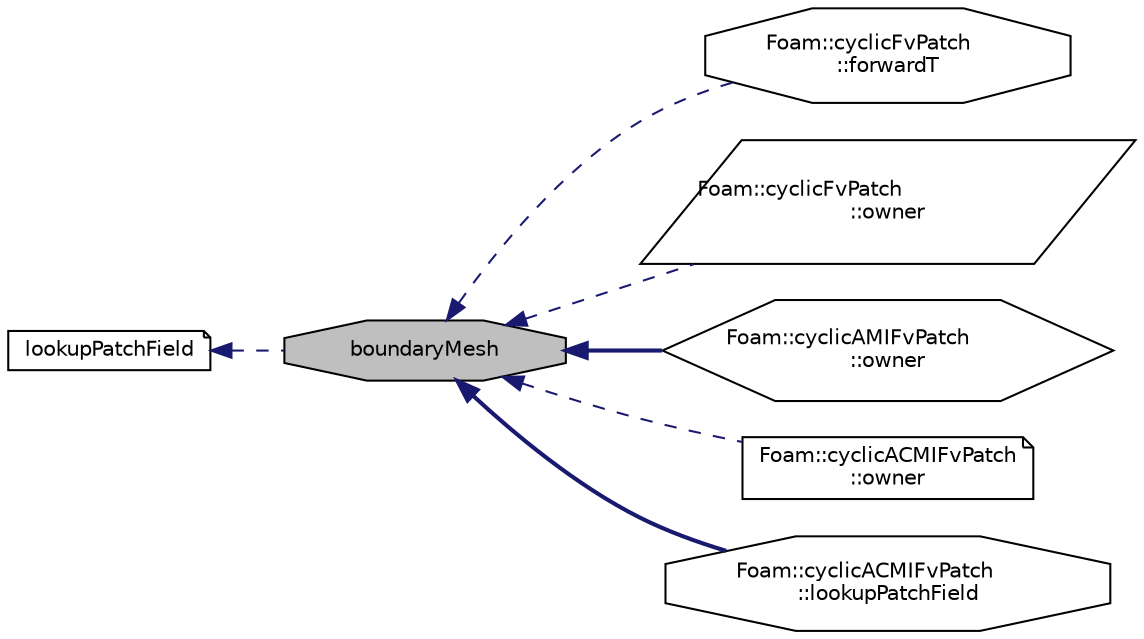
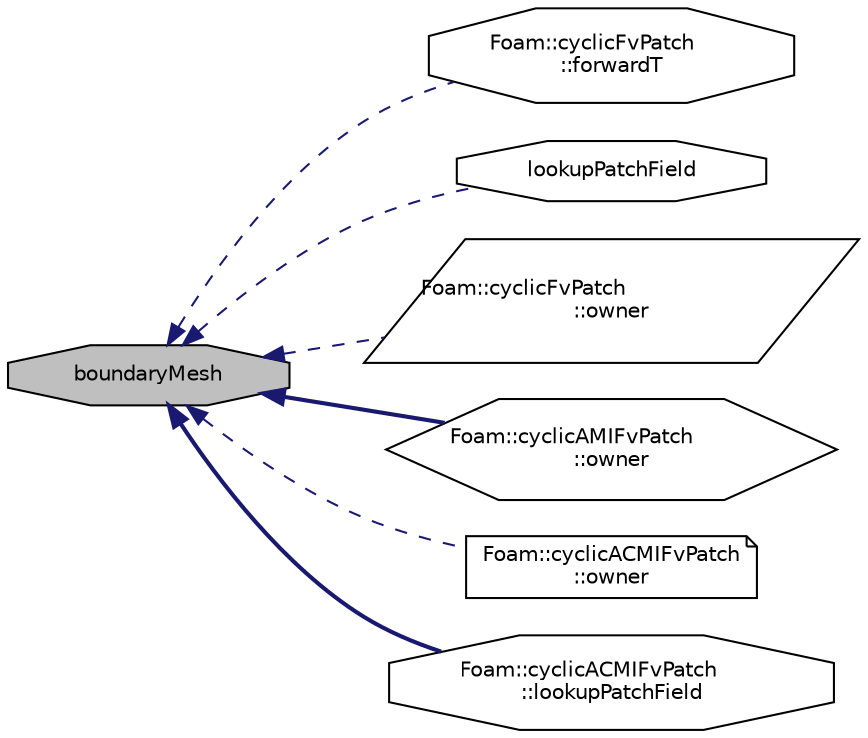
(109, 351) -> (612, 171)
(258, 351) -> (327, 239)
